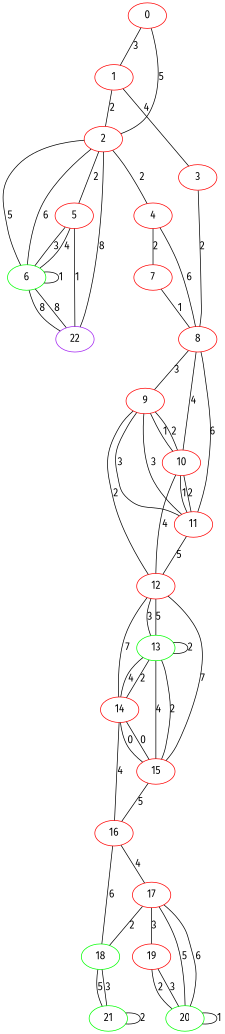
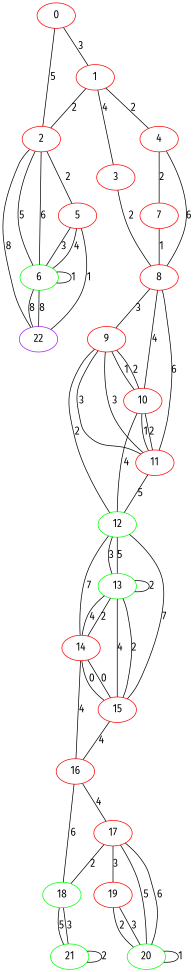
(131, 176) -> (127, 108)
(156, 586) -> (117, 524)
(141, 802) -> (102, 741)
